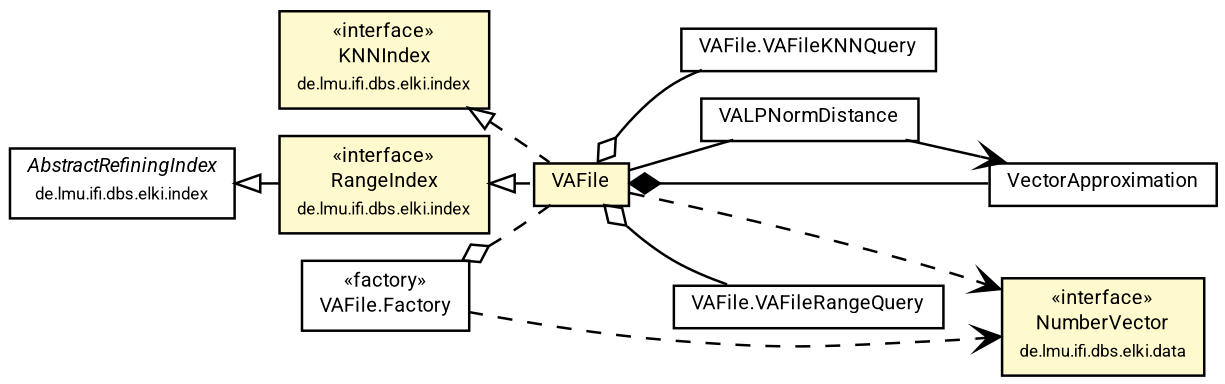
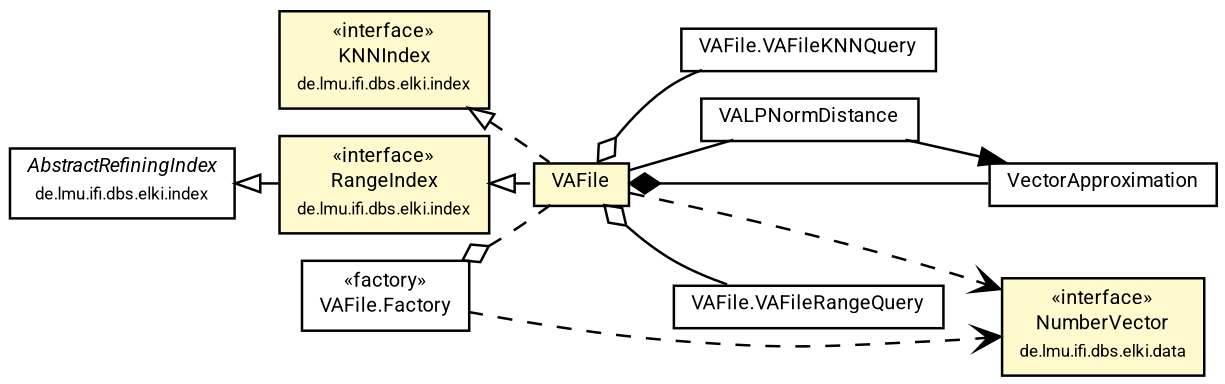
(943, 148) -> (943, 148)
